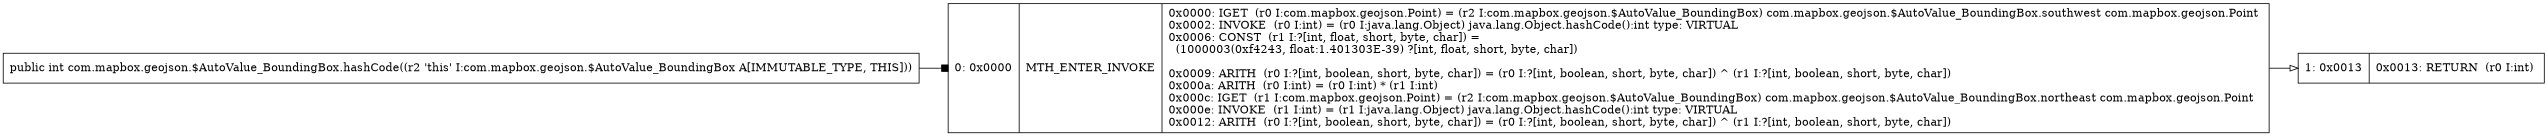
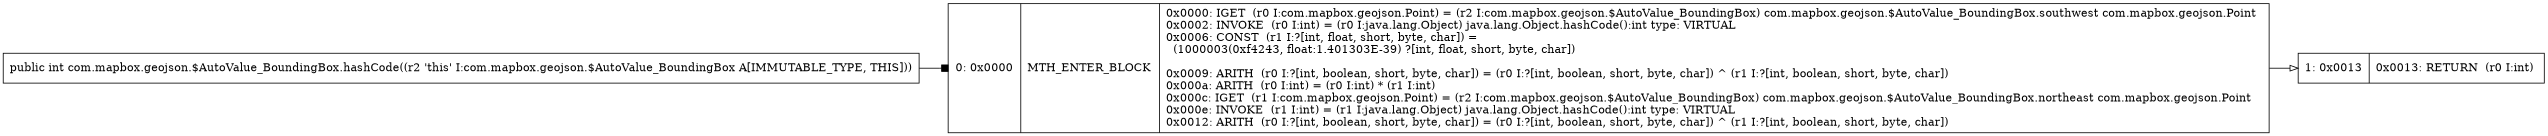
(1091, 68) -> (1089, 68)
